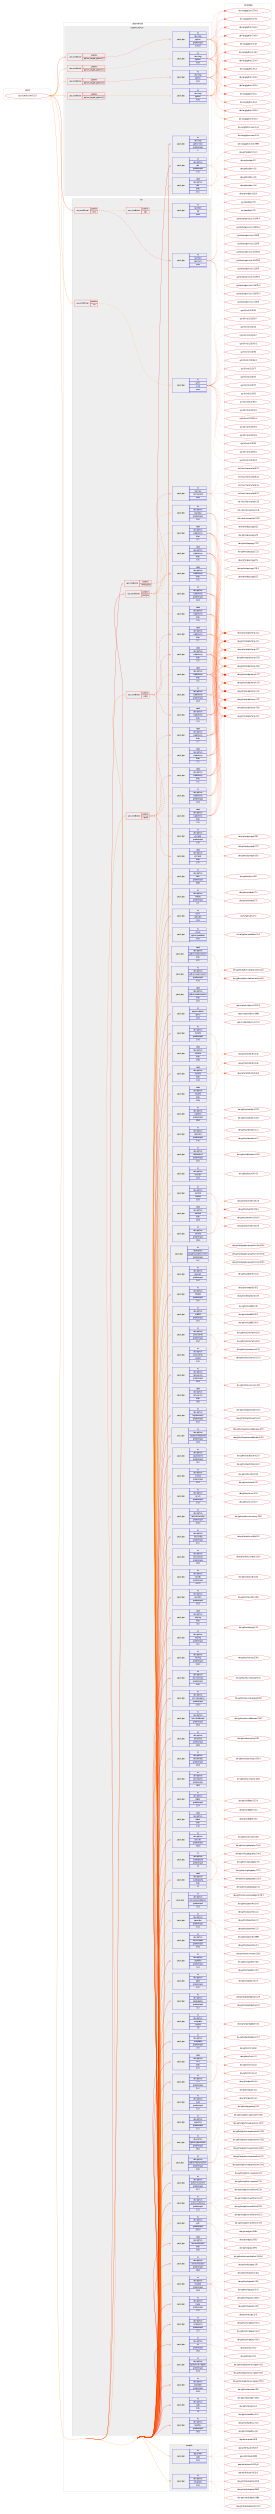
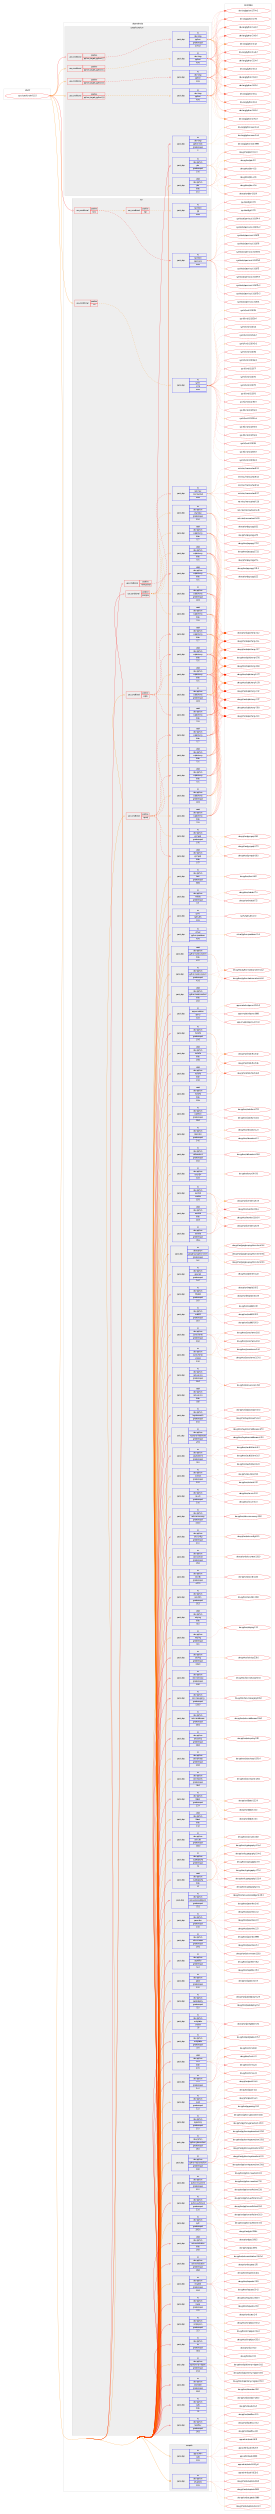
none -> (248, 1448)
